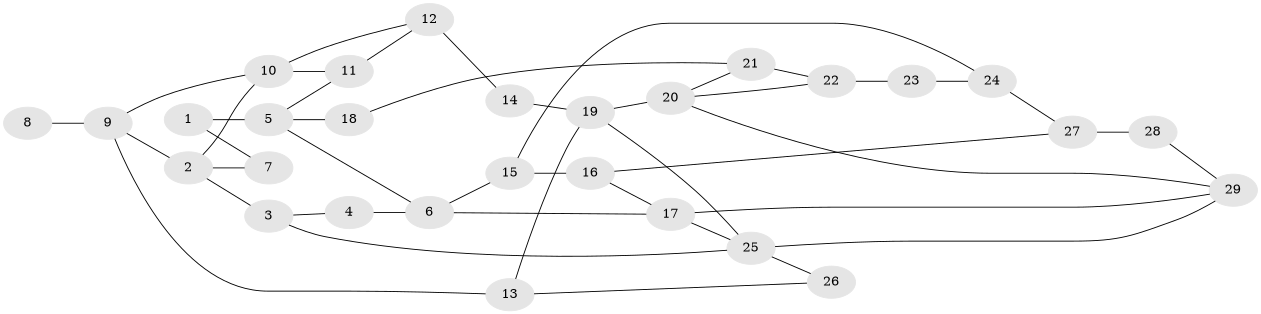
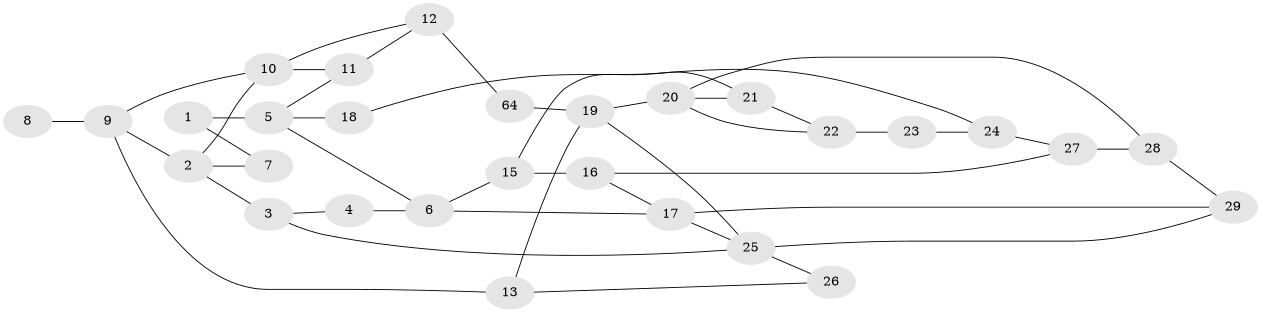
(510, 101) -> (510, 106)
(947, 171) -> (924, 57)
